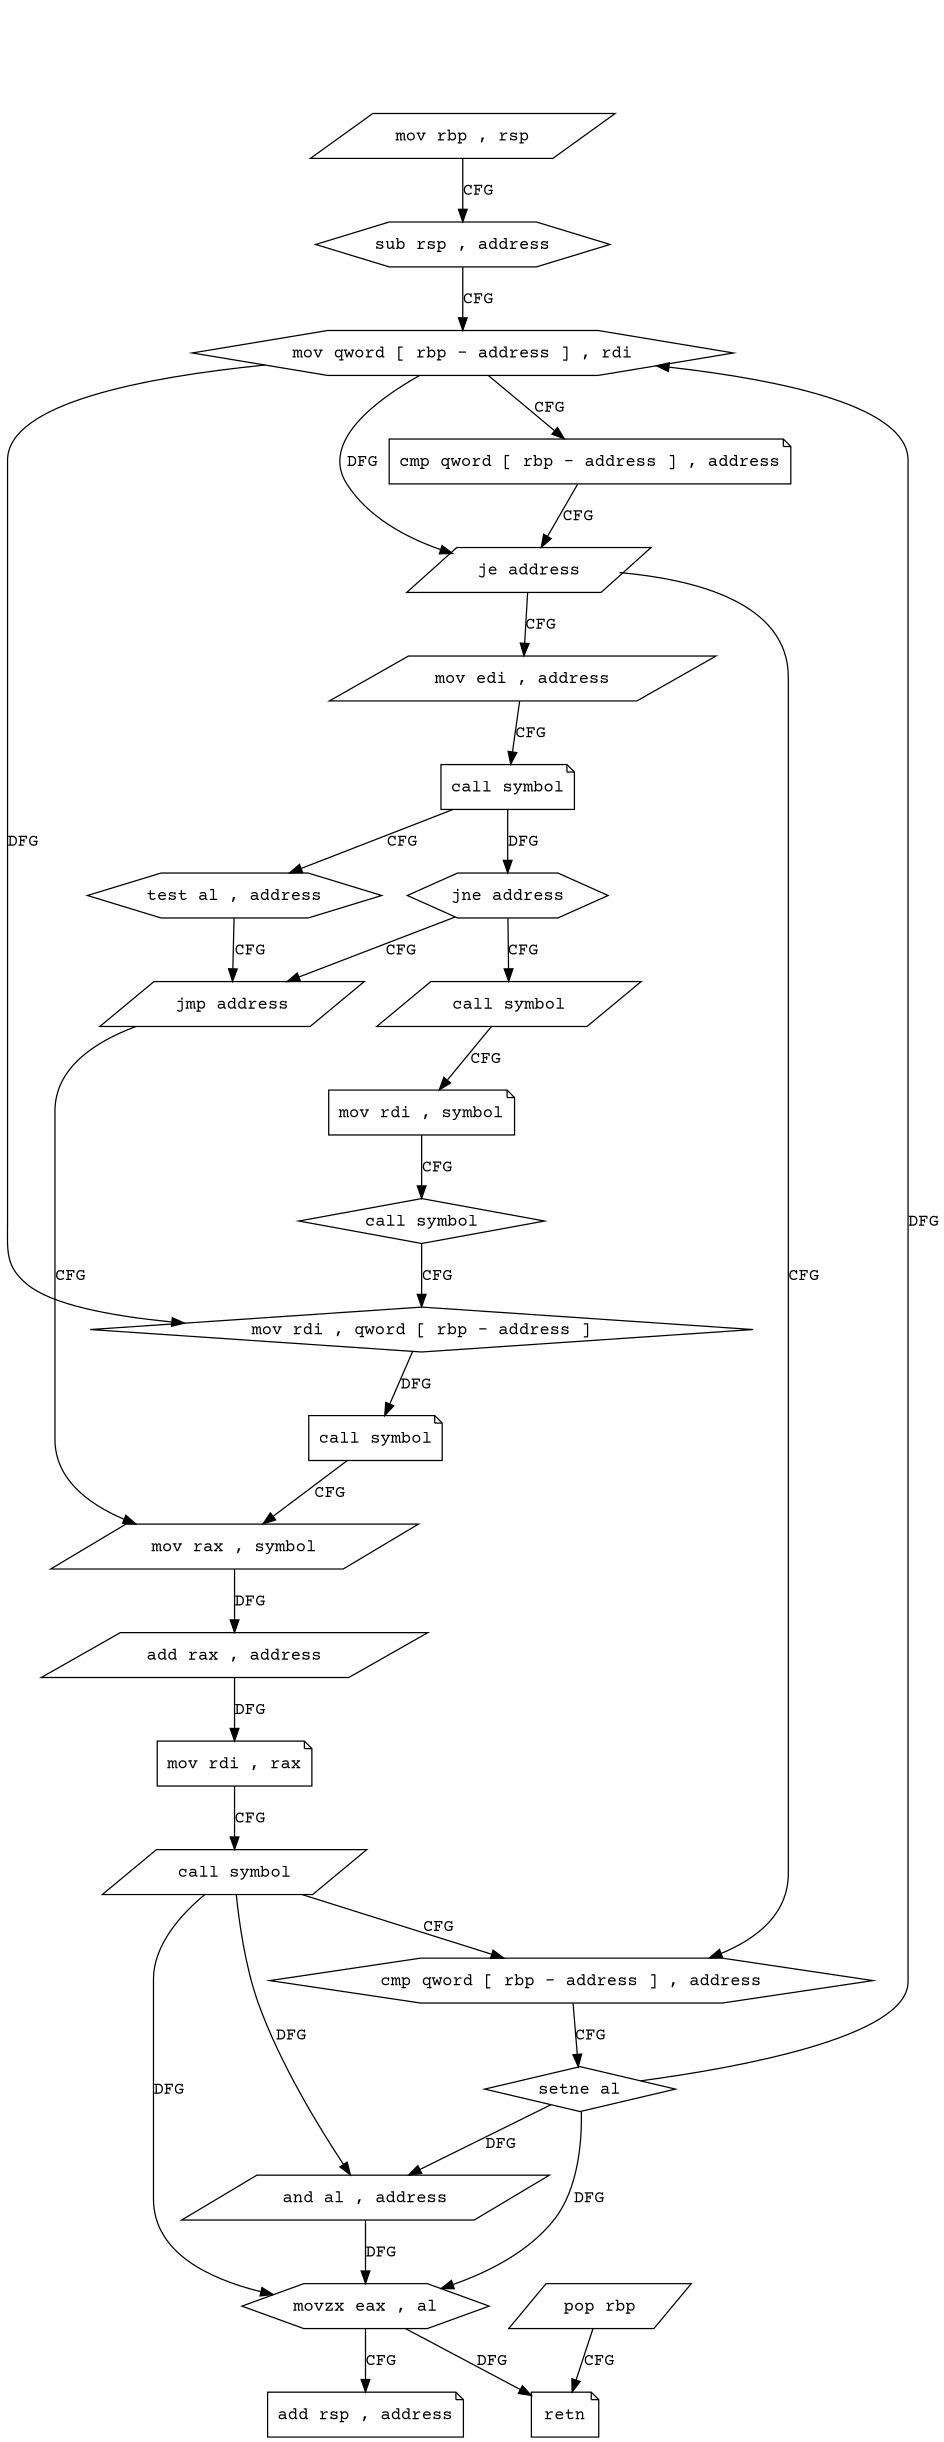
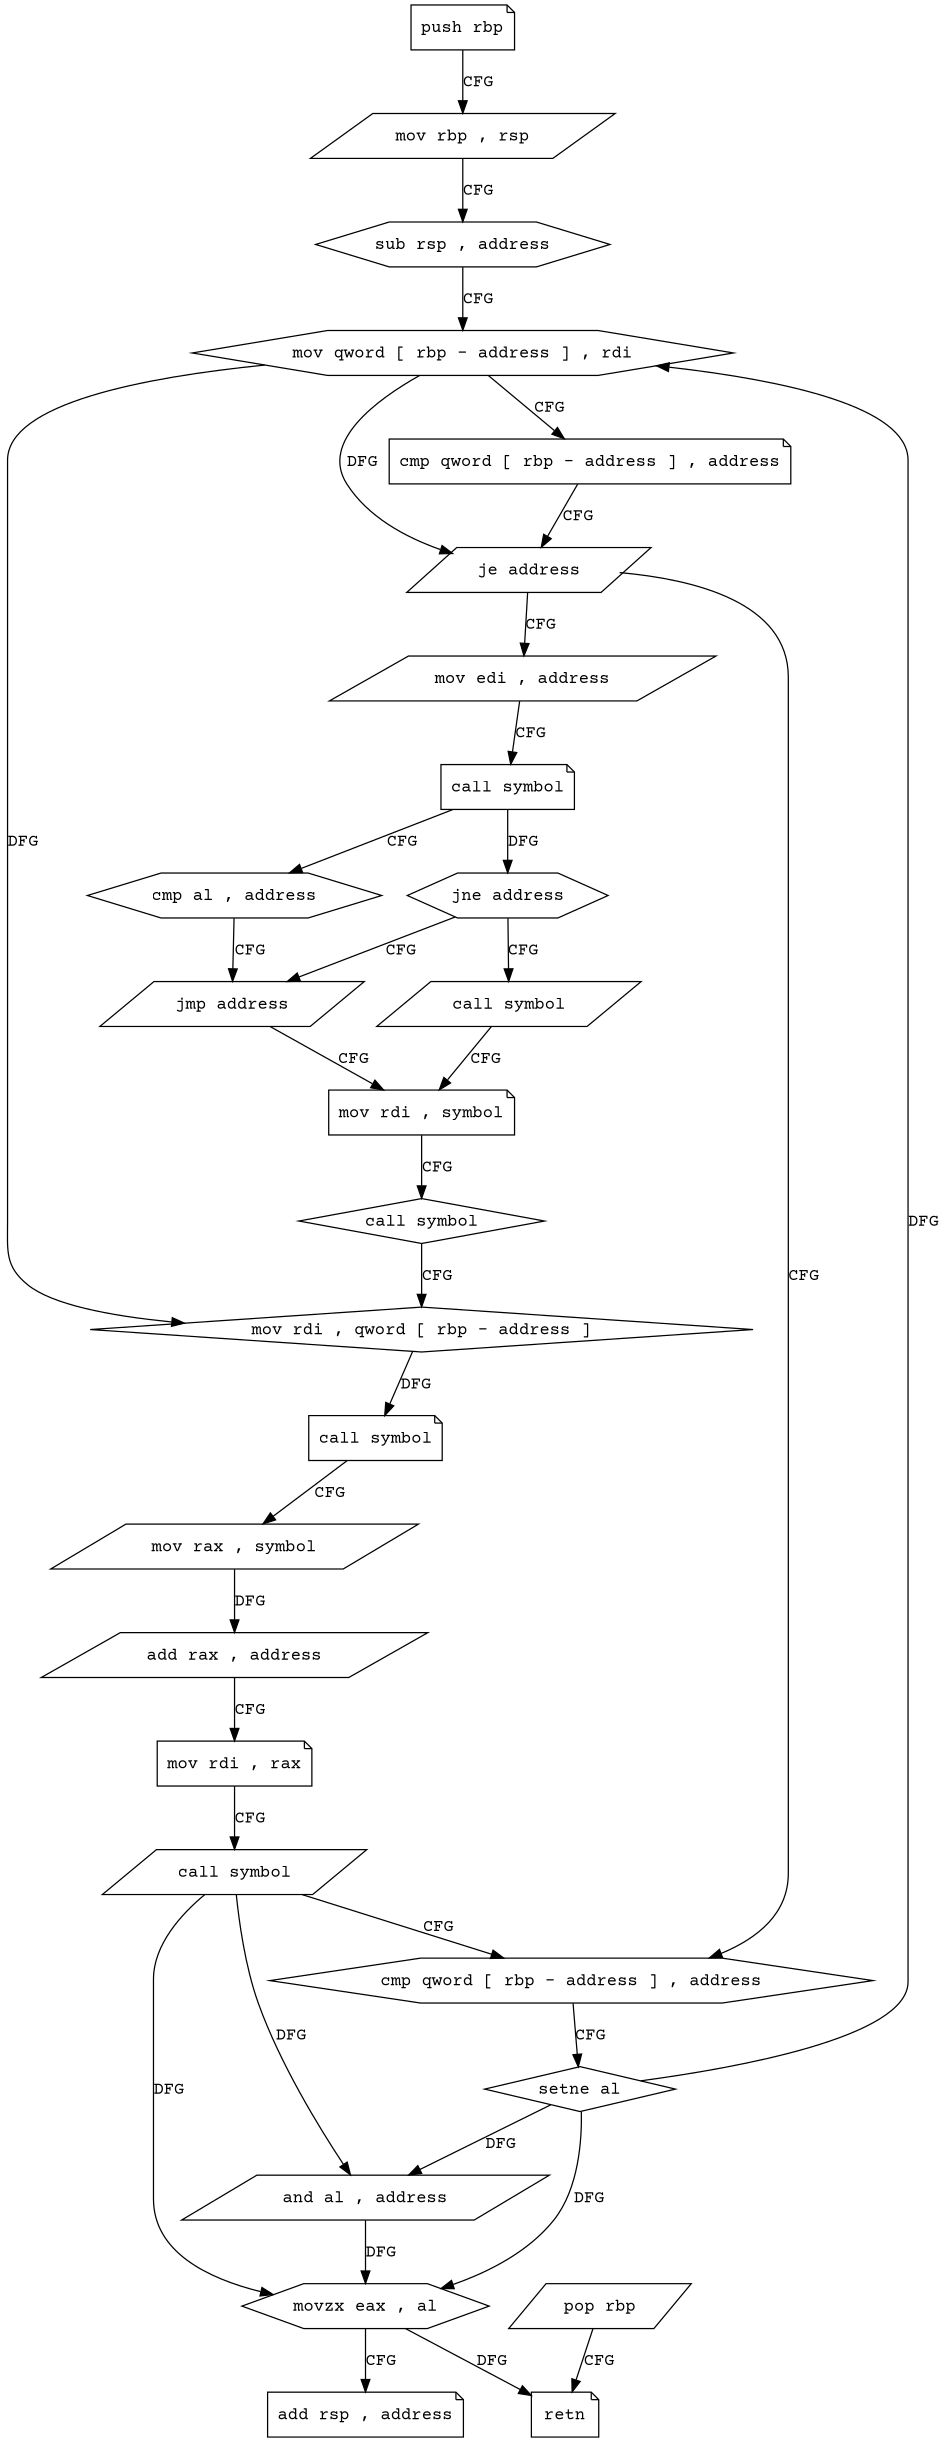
none -> (463, 27)
(235, 896) -> (235, 896)
(55, 1269) -> (321, 1055)
(250, 1709) -> (250, 1709)
